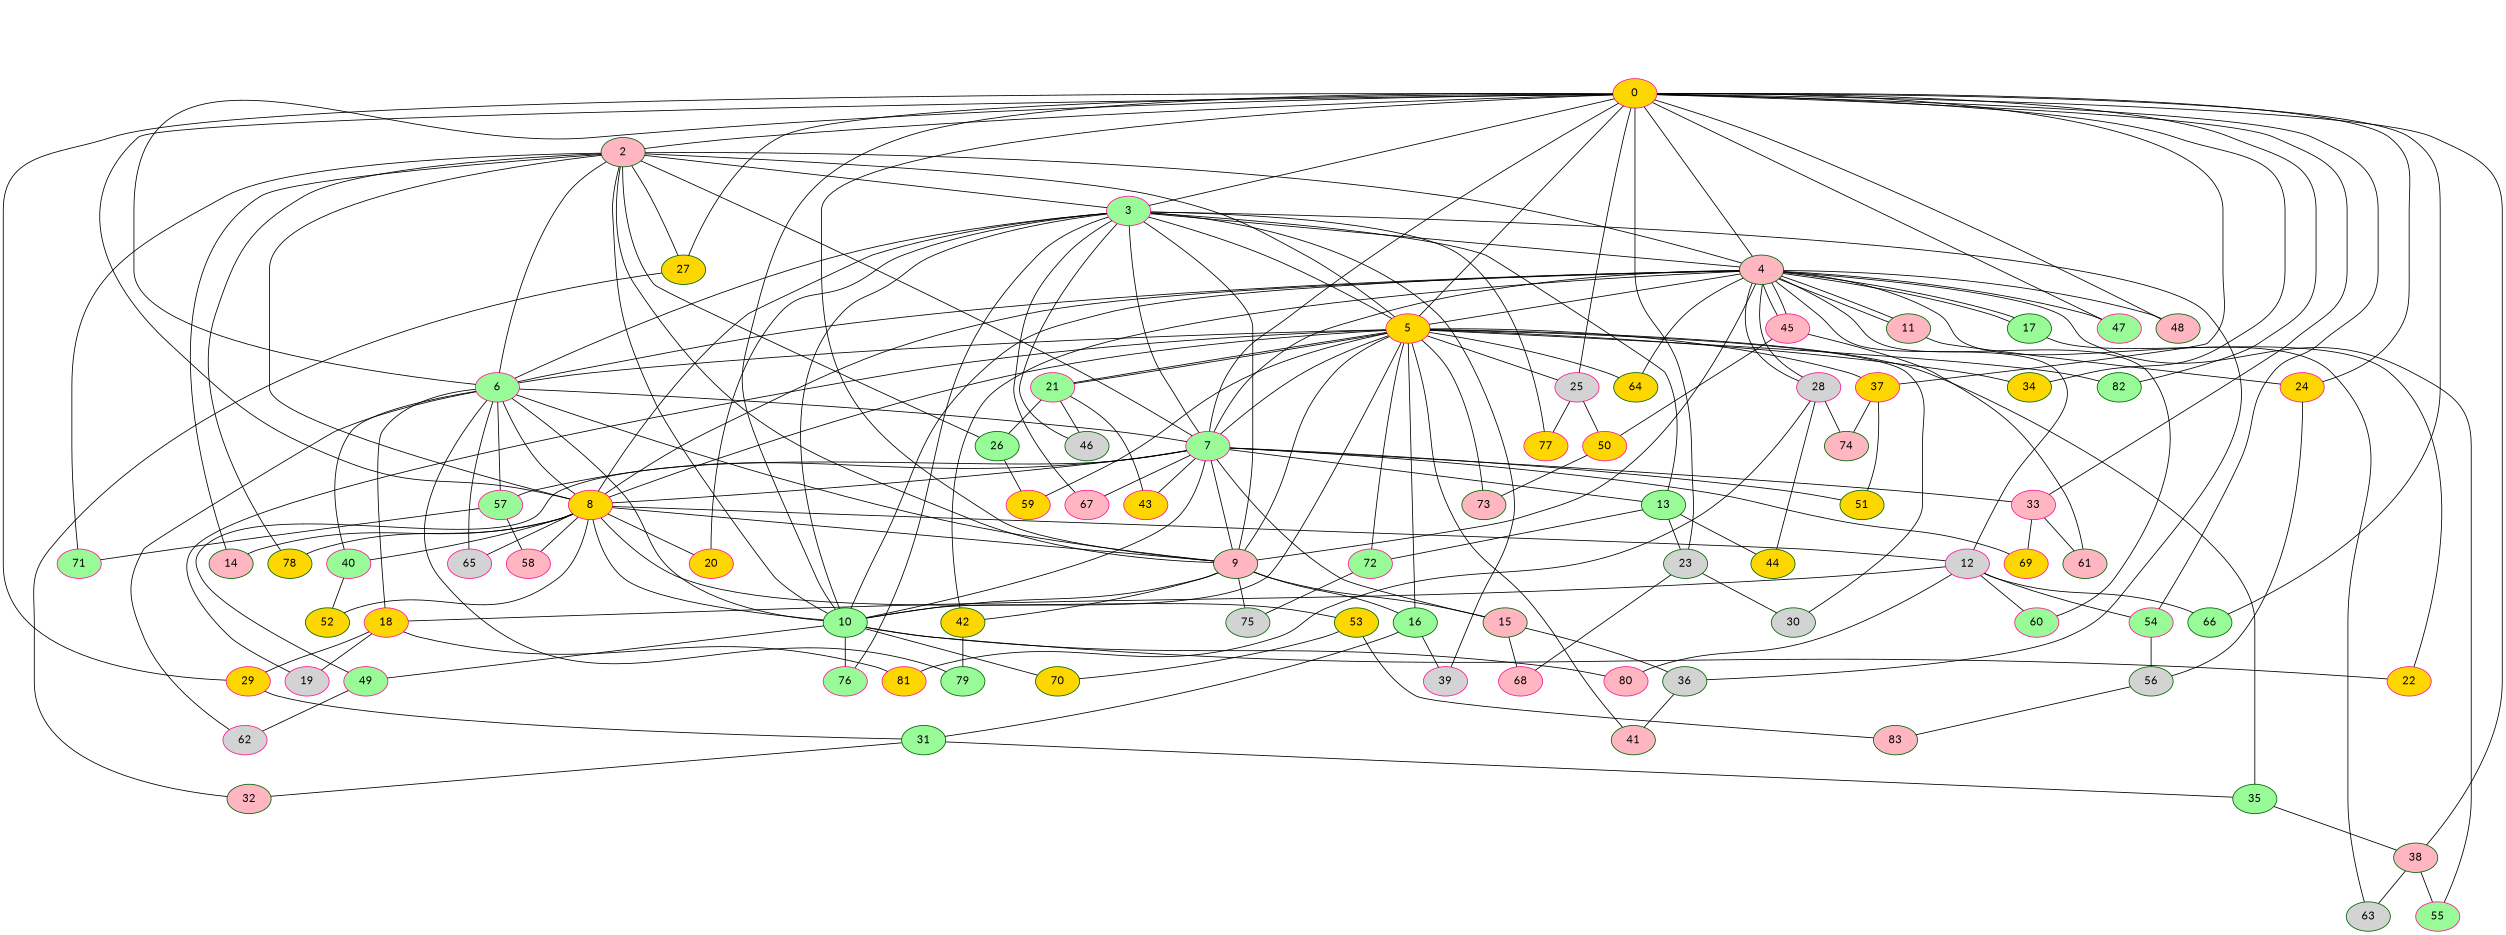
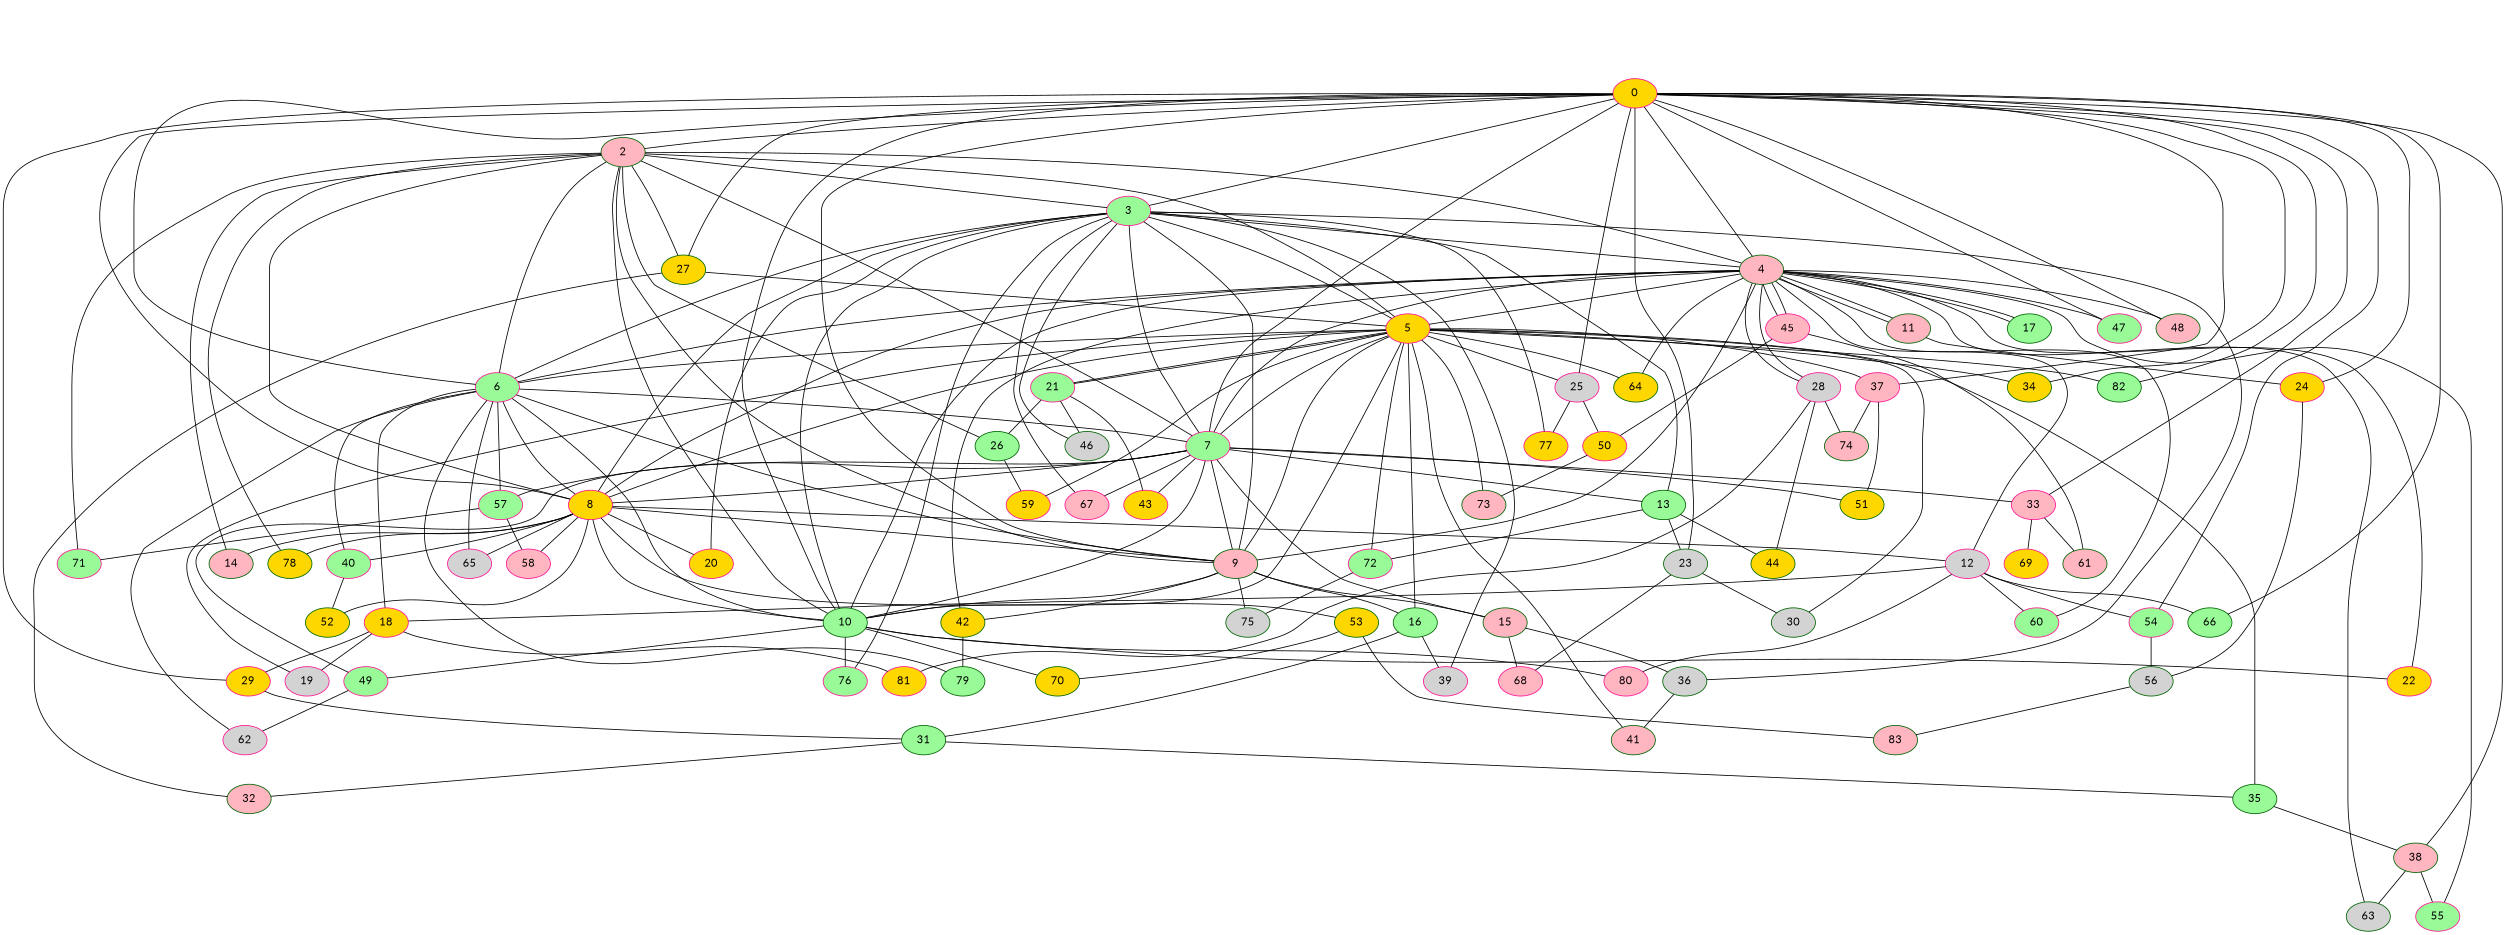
(1516, 216) -> (1012, 296)
(2388, 372) -> (2332, 358)
(1878, 387) -> (1878, 387)
(1623, 481) -> none
